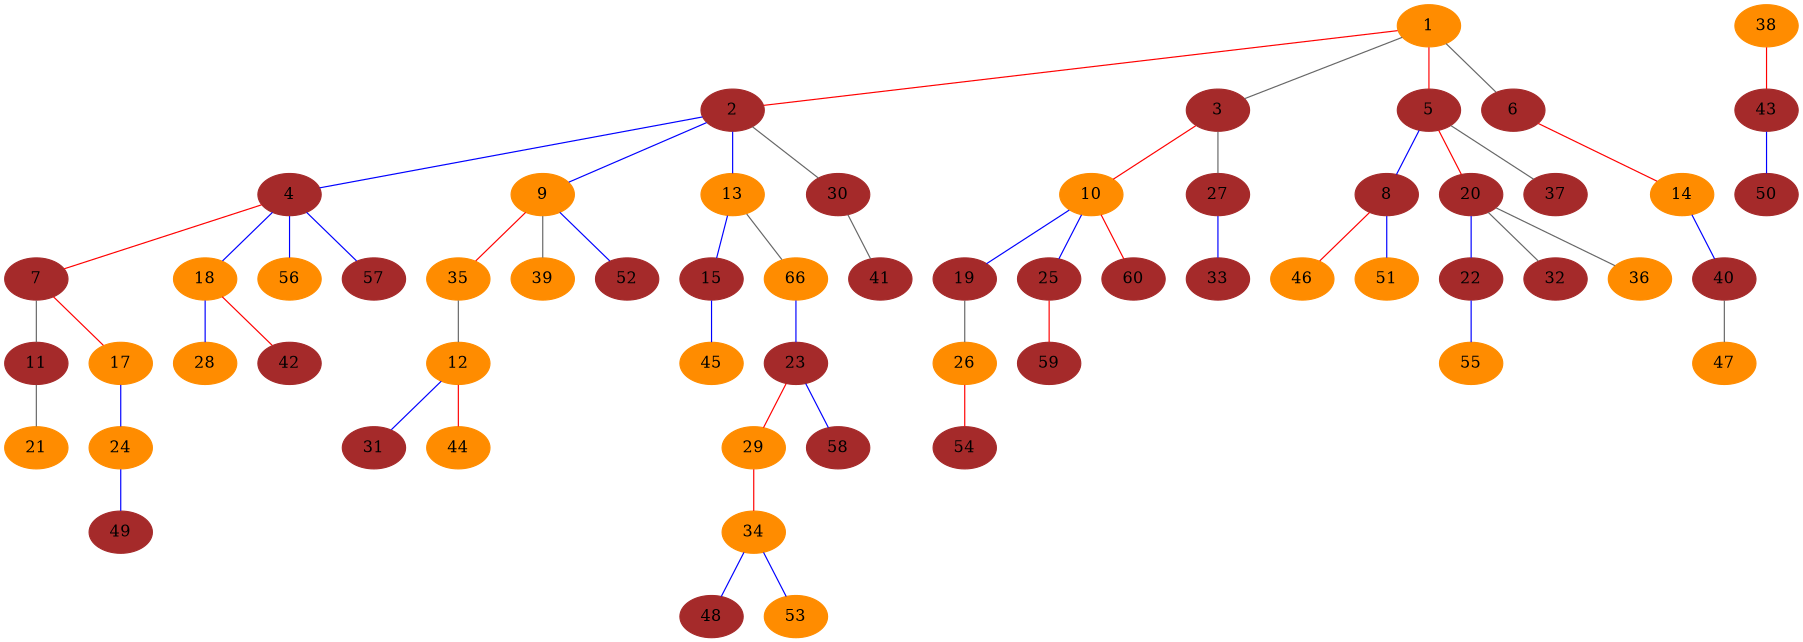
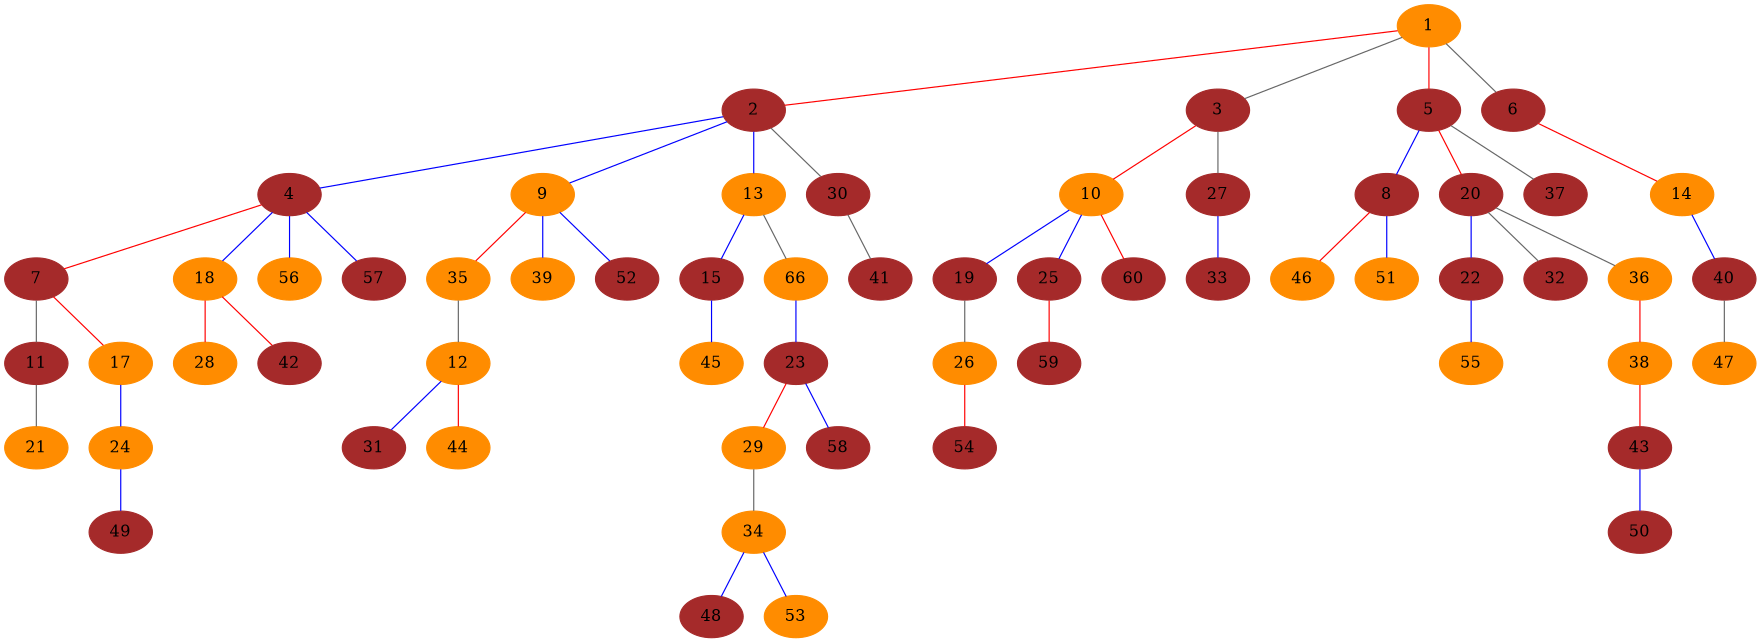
(543, 237) -> (543, 237)
(205, 321) -> (205, 321)
none -> (1640, 321)
(754, 490) -> (754, 490)
